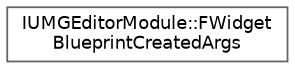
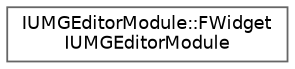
(147, 34) -> (147, 34)
